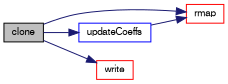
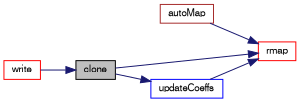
none -> (187, 14)
(65, 50) -> (53, 70)
